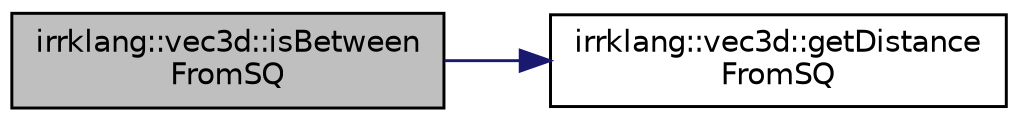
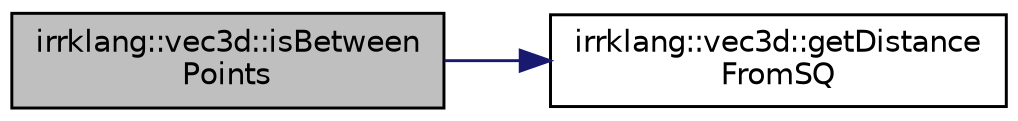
(228, 61) -> (228, 61)
